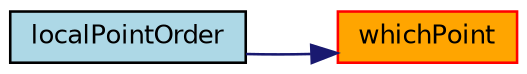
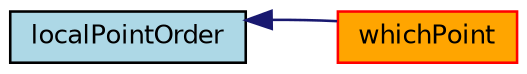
(278, 54) -> (304, 20)
